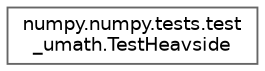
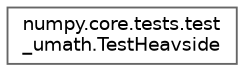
(132, 36) -> (122, 36)
